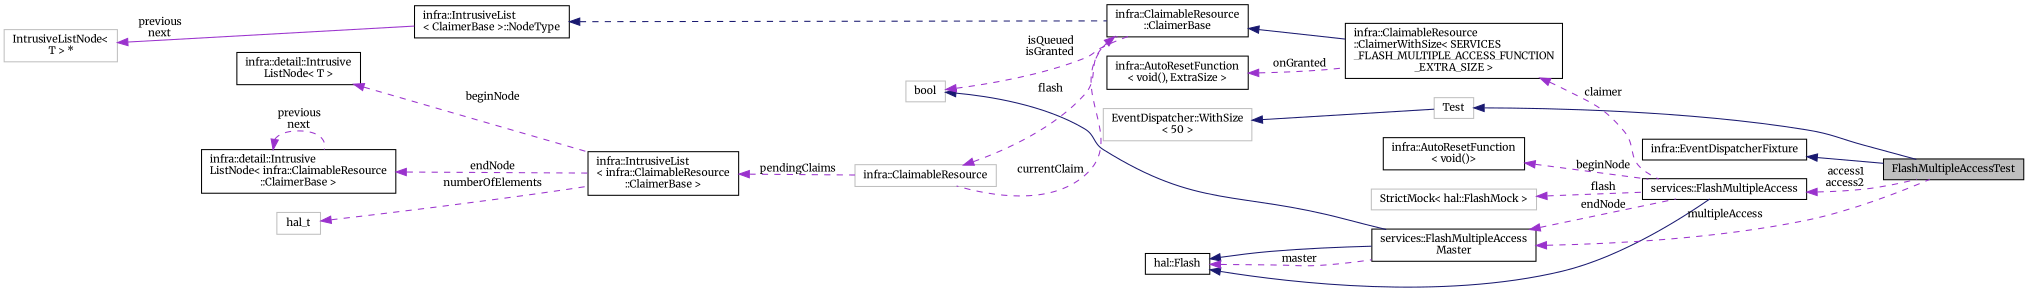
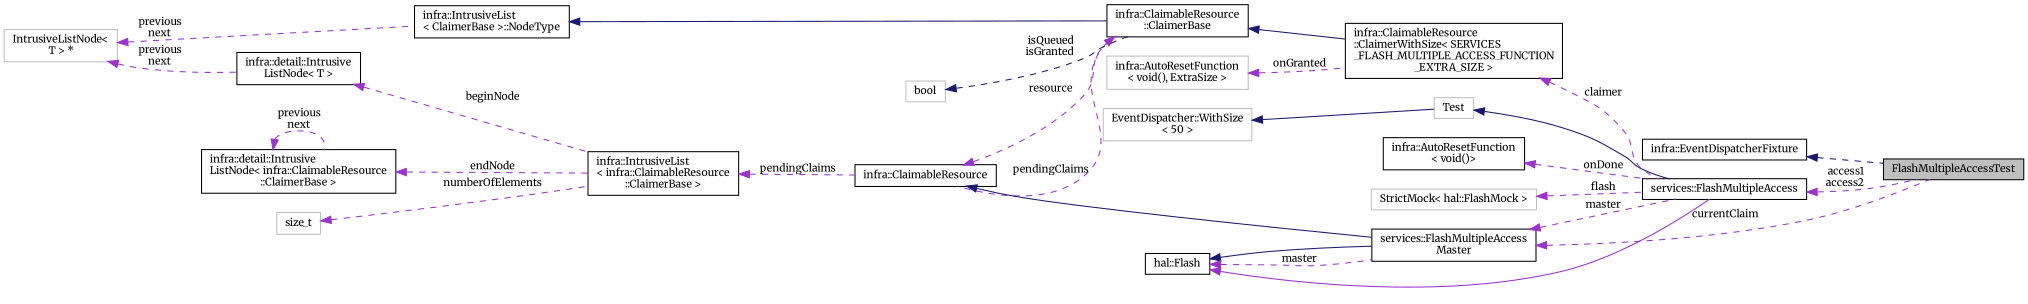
(843, 21) -> (843, 21)
(271, 34) -> (271, 34)
none -> (177, 71)
(1045, 71) -> (1045, 71)
(1178, 73) -> (1178, 73)
(1050, 89) -> (1050, 89)
(1703, 117) -> (1581, 134)
(1850, 160) -> (1850, 160)
(1602, 166) -> (1602, 166)
(1050, 170) -> (1050, 170)
(926, 176) -> (926, 176)
(1163, 180) -> (1174, 217)
(1602, 205) -> (1602, 205)
(1725, 215) -> (1725, 215)
(299, 223) -> (299, 223)
(1474, 284) -> (1474, 284)
